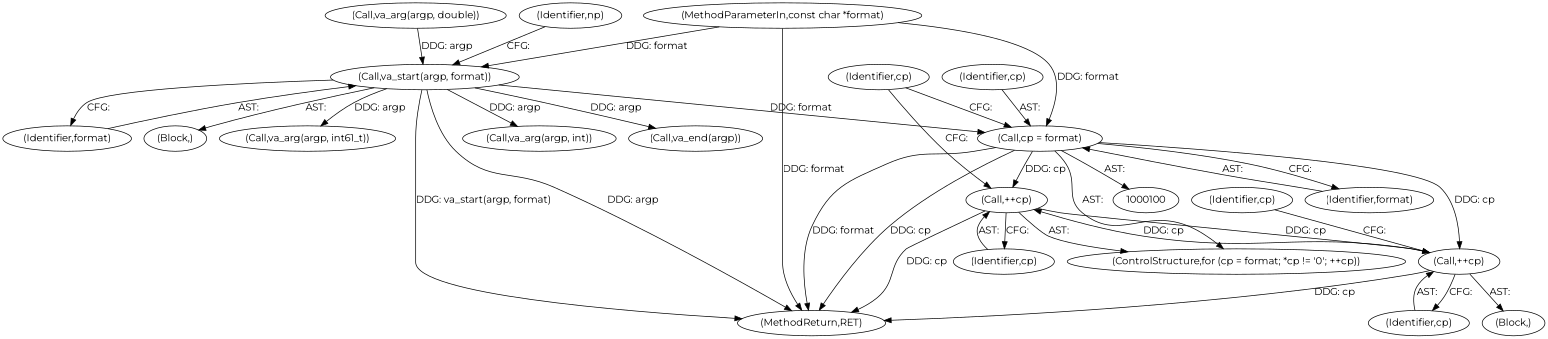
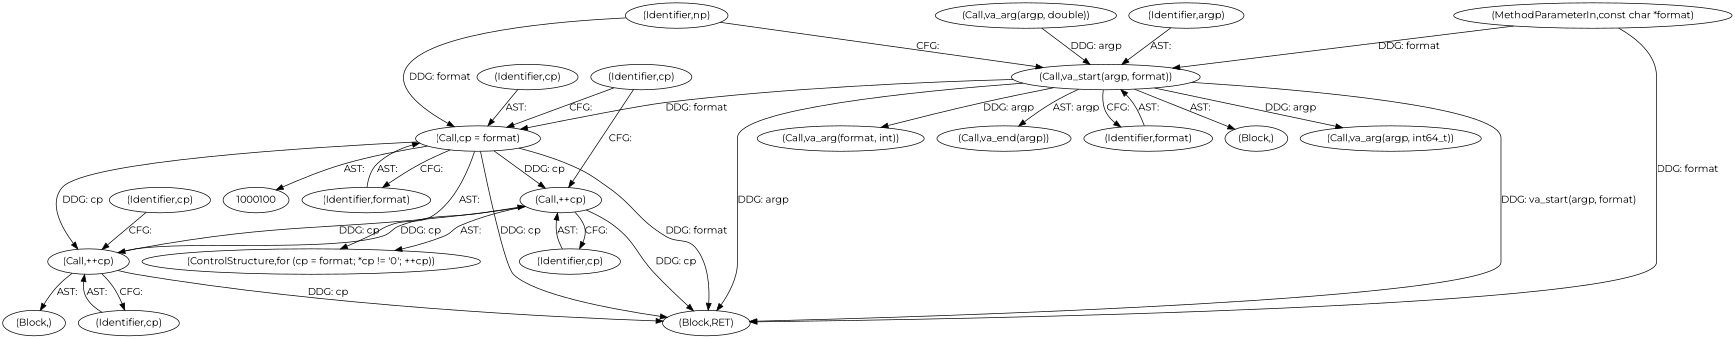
none -> (1186, 16)
(1005, 41) -> (474, 36)
(616, 108) -> (1076, 108)
(308, 139) -> (1391, 139)
(539, 139) -> (841, 139)
(812, 323) -> (706, 323)
